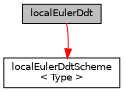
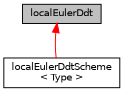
(68, 36) -> (55, 46)
